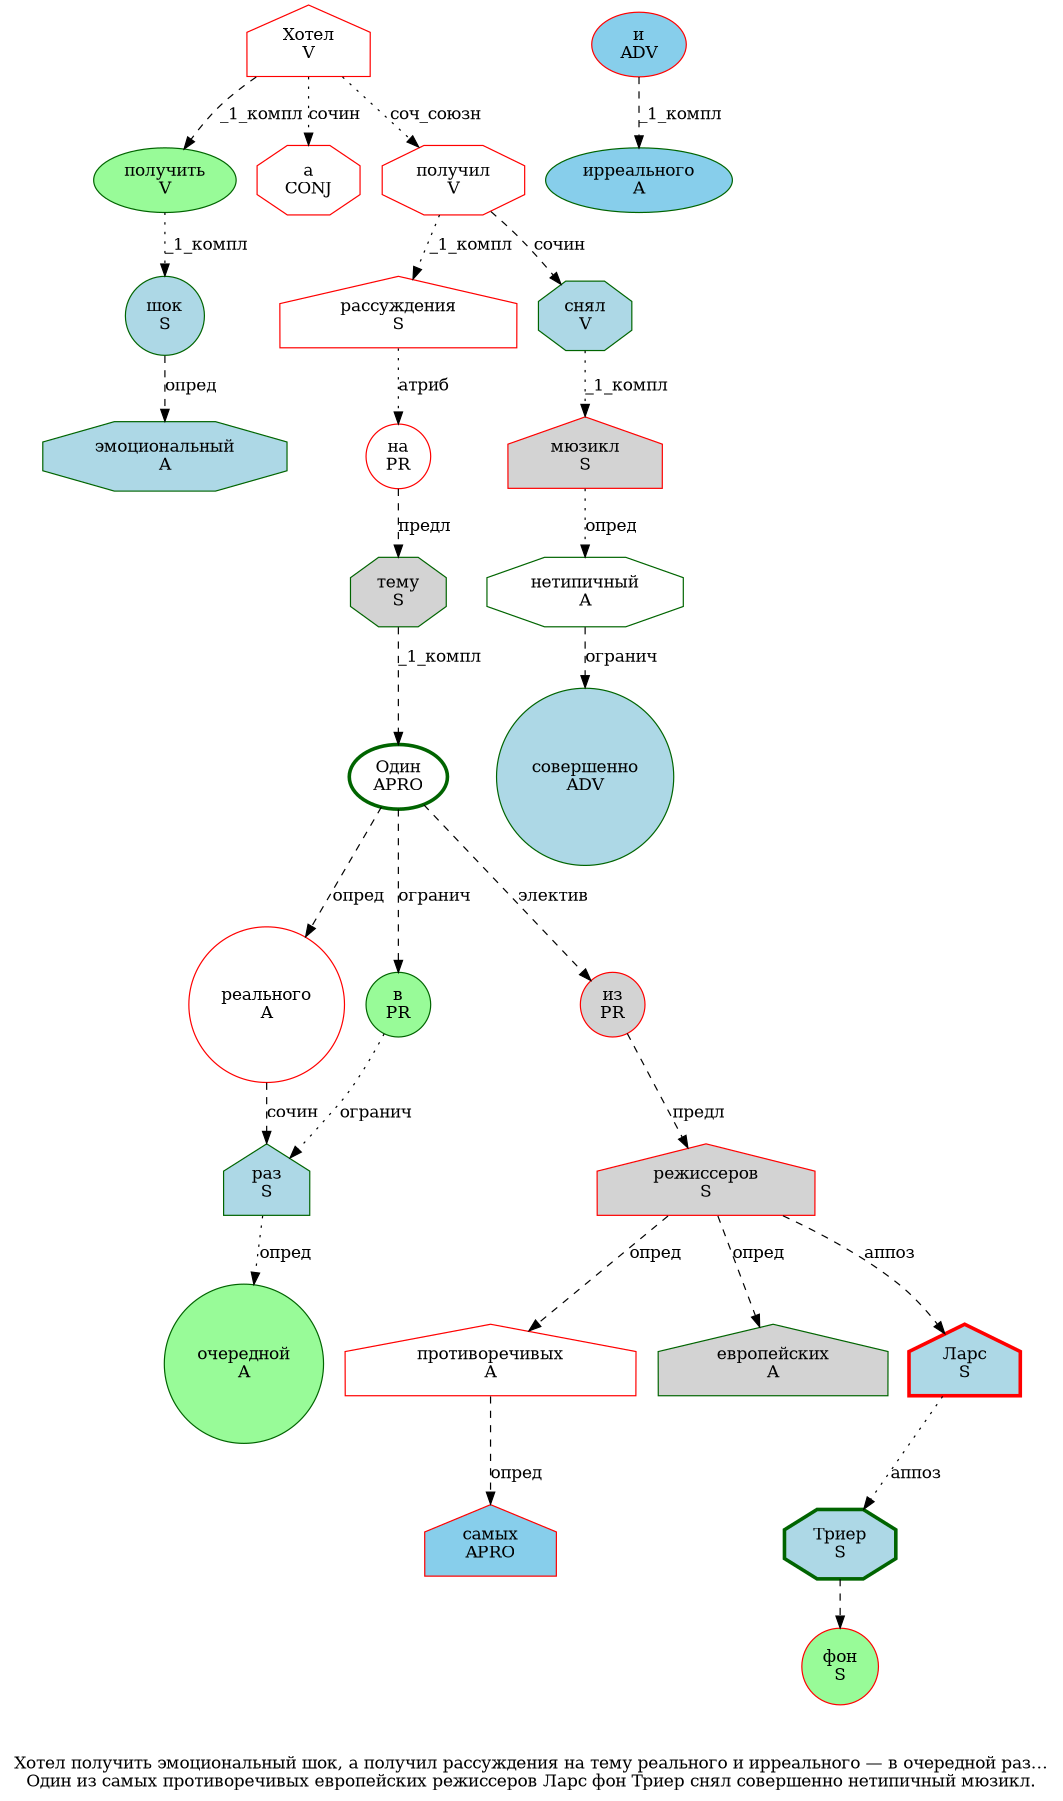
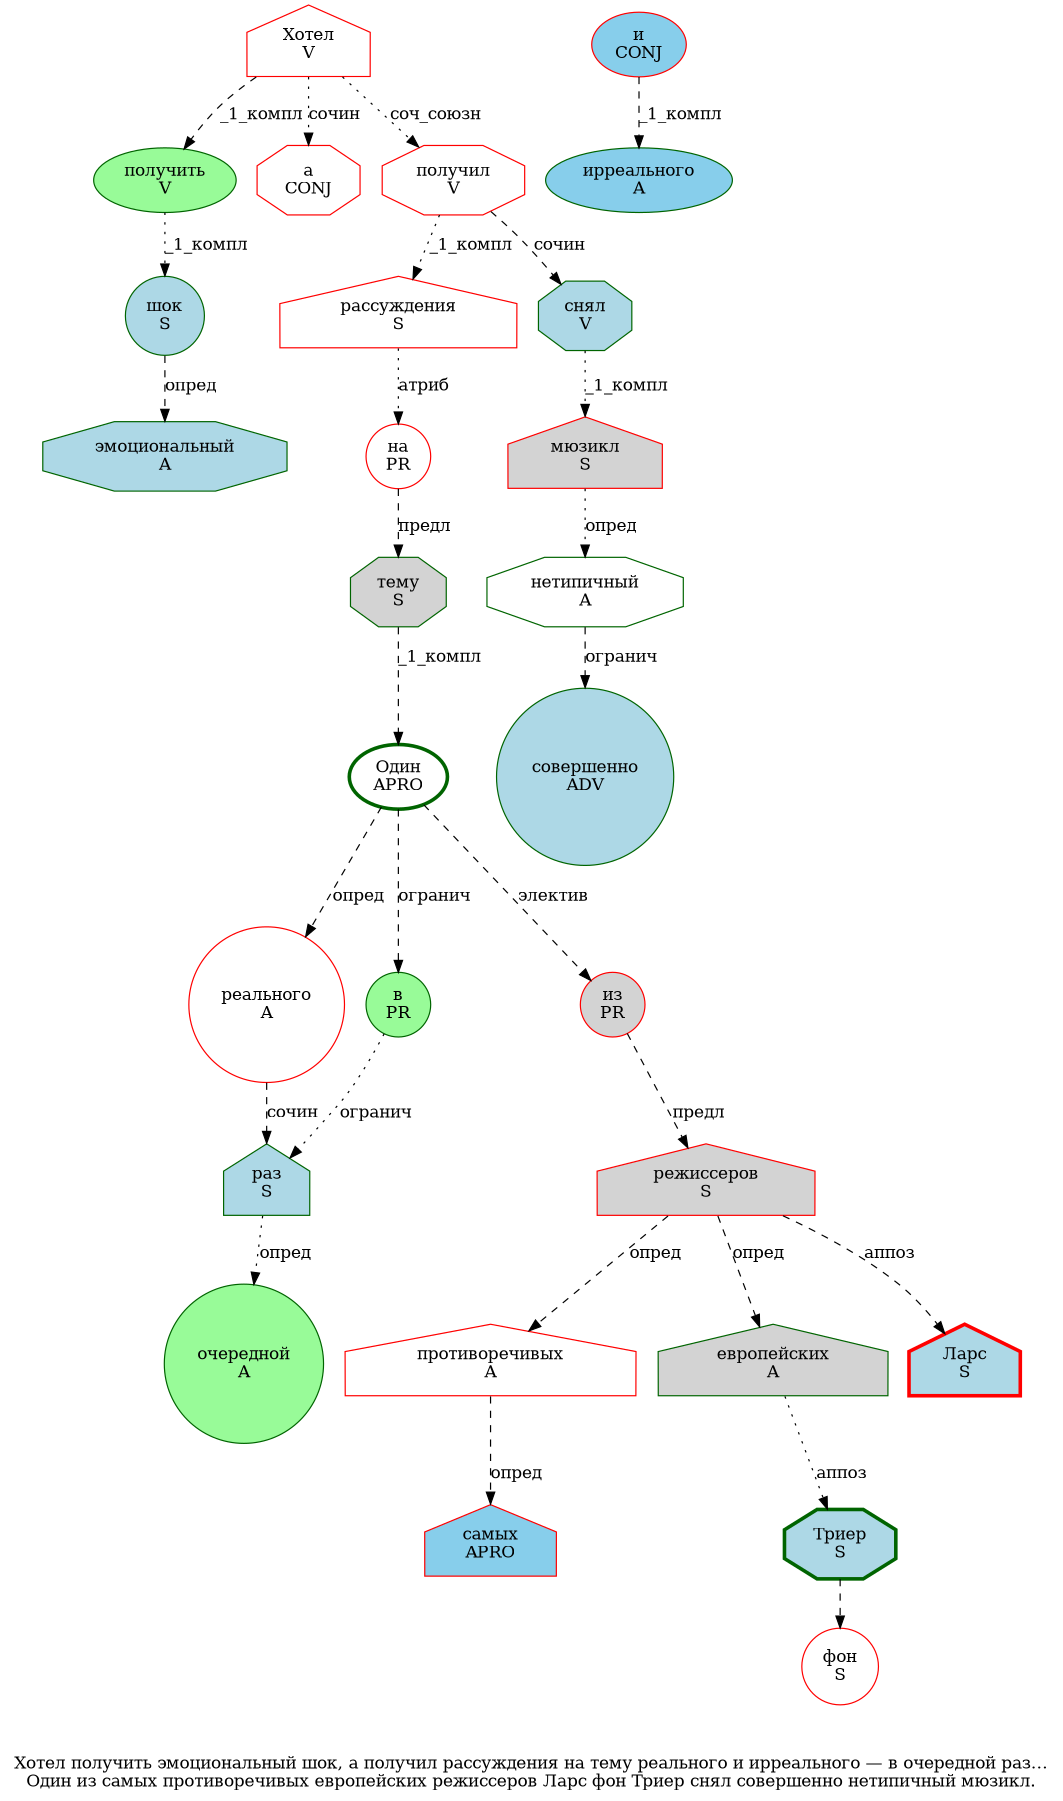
(639, 45) -> (639, 45)
(907, 1448) -> (804, 1447)
(840, 1667) -> (840, 1667)
